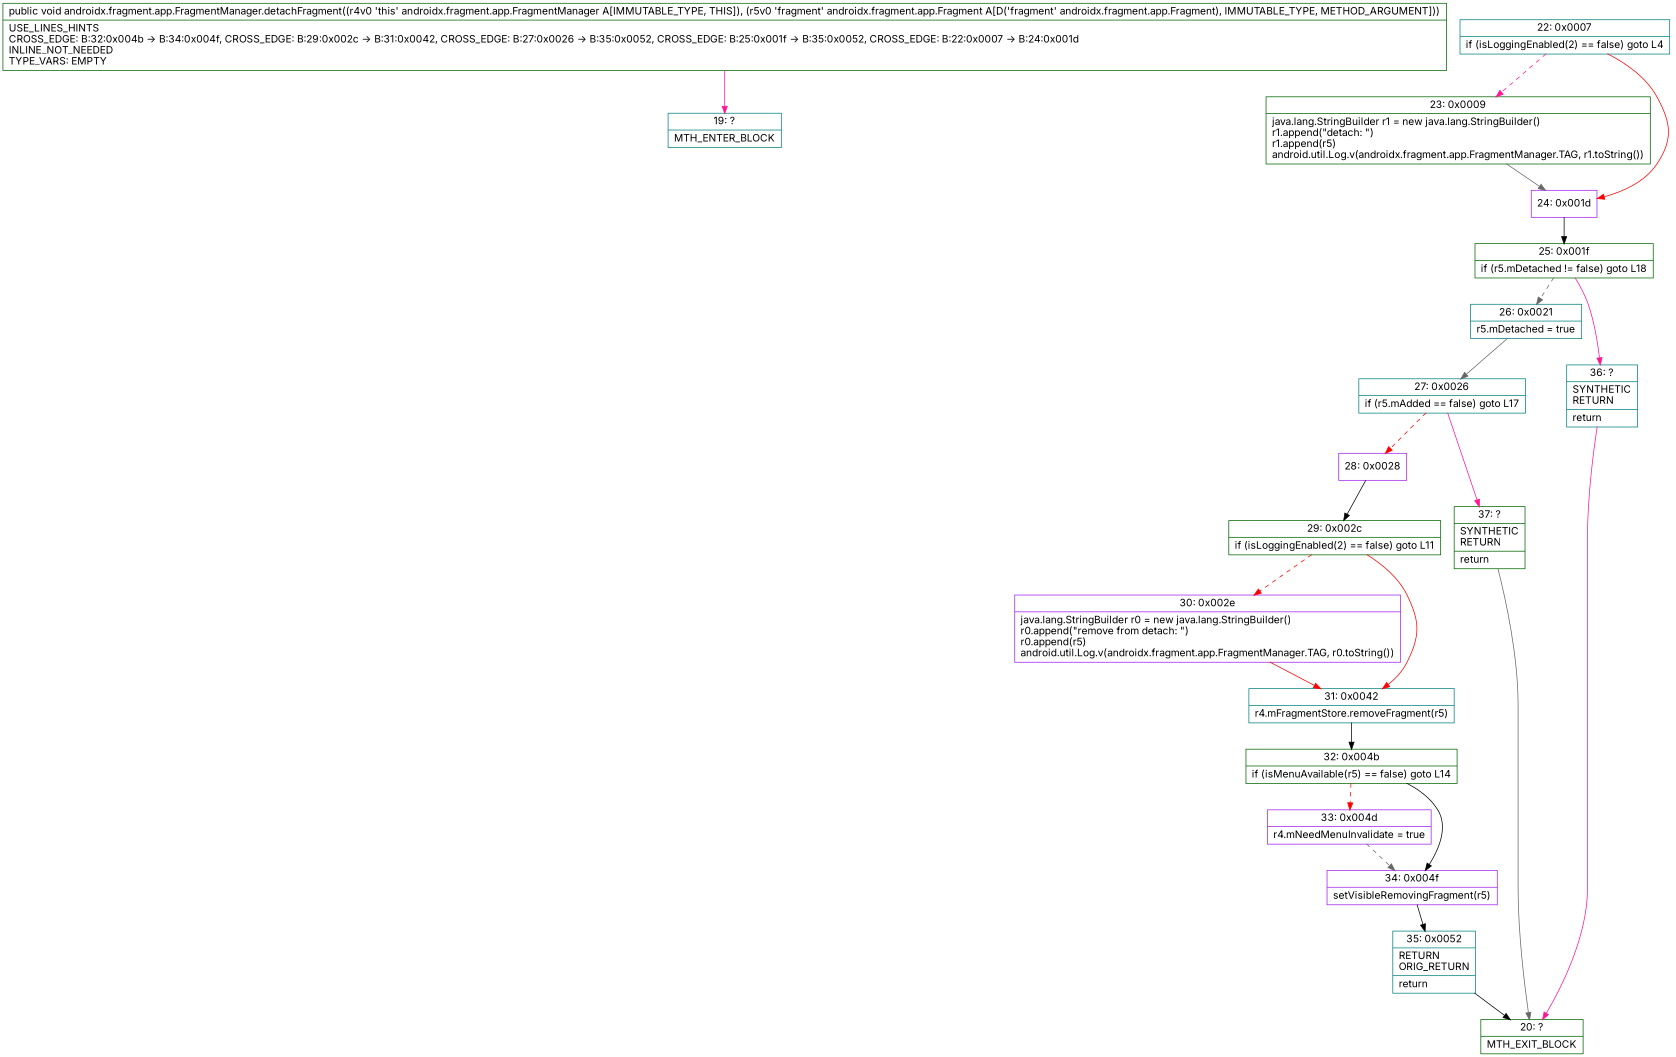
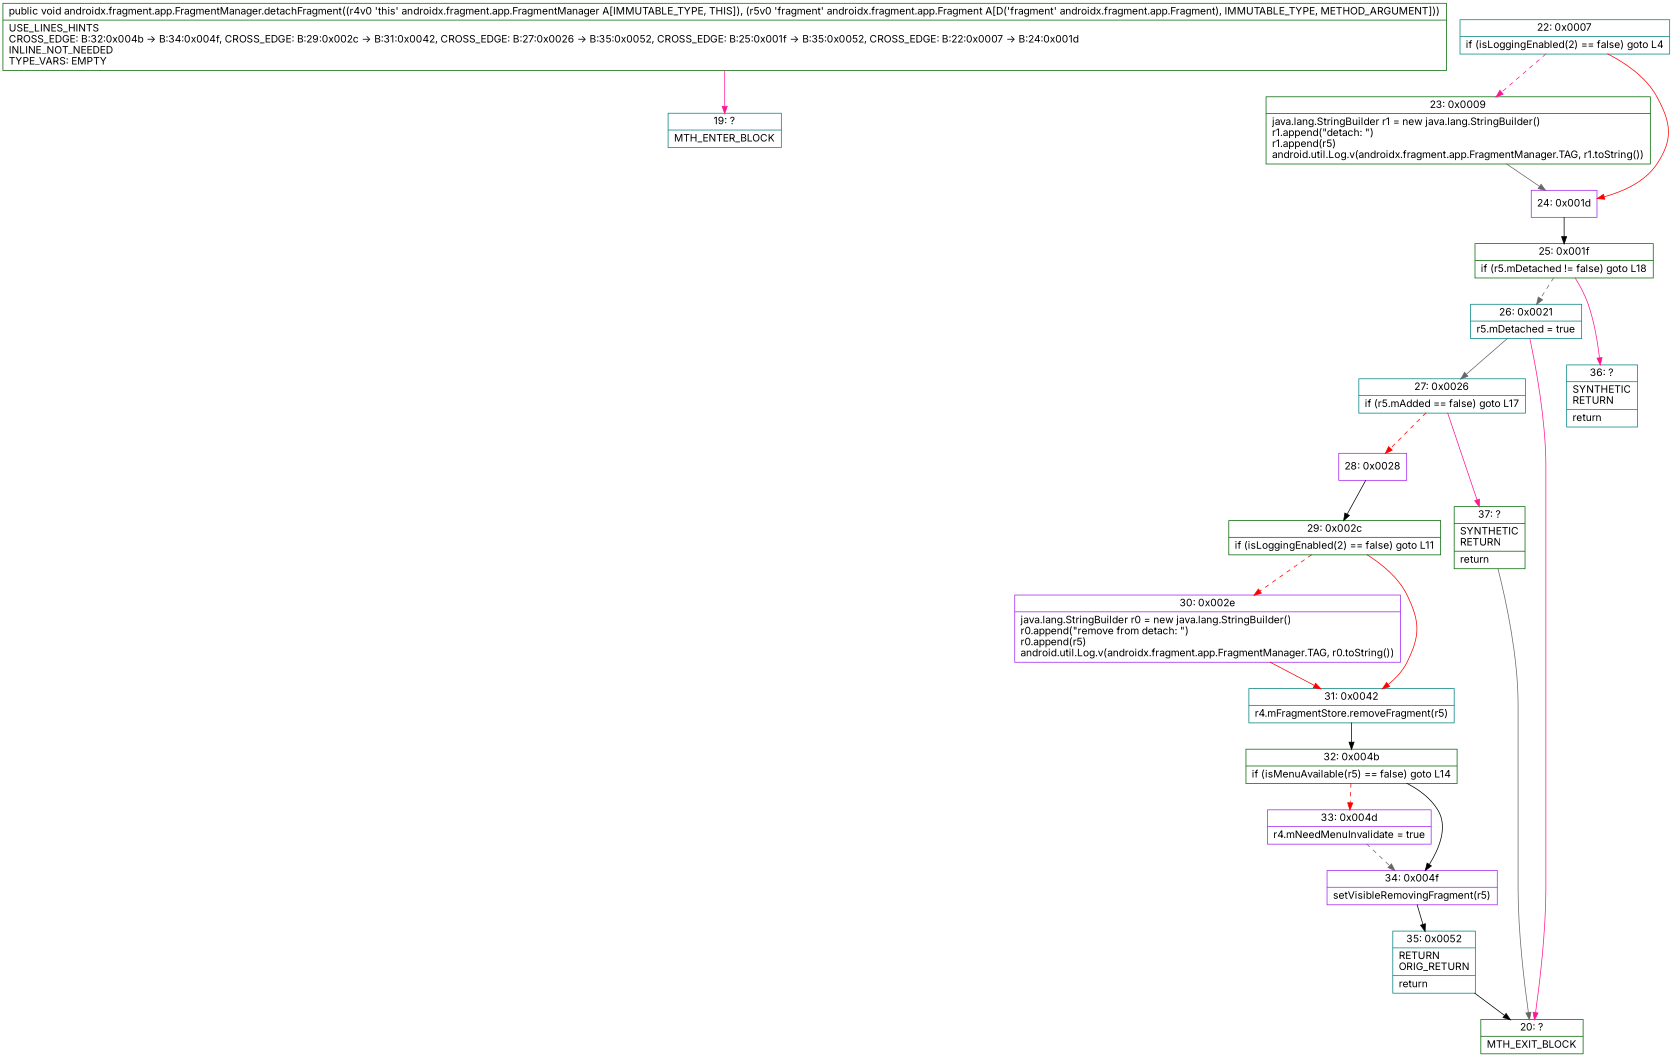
(1587, 724) -> (1546, 675)
